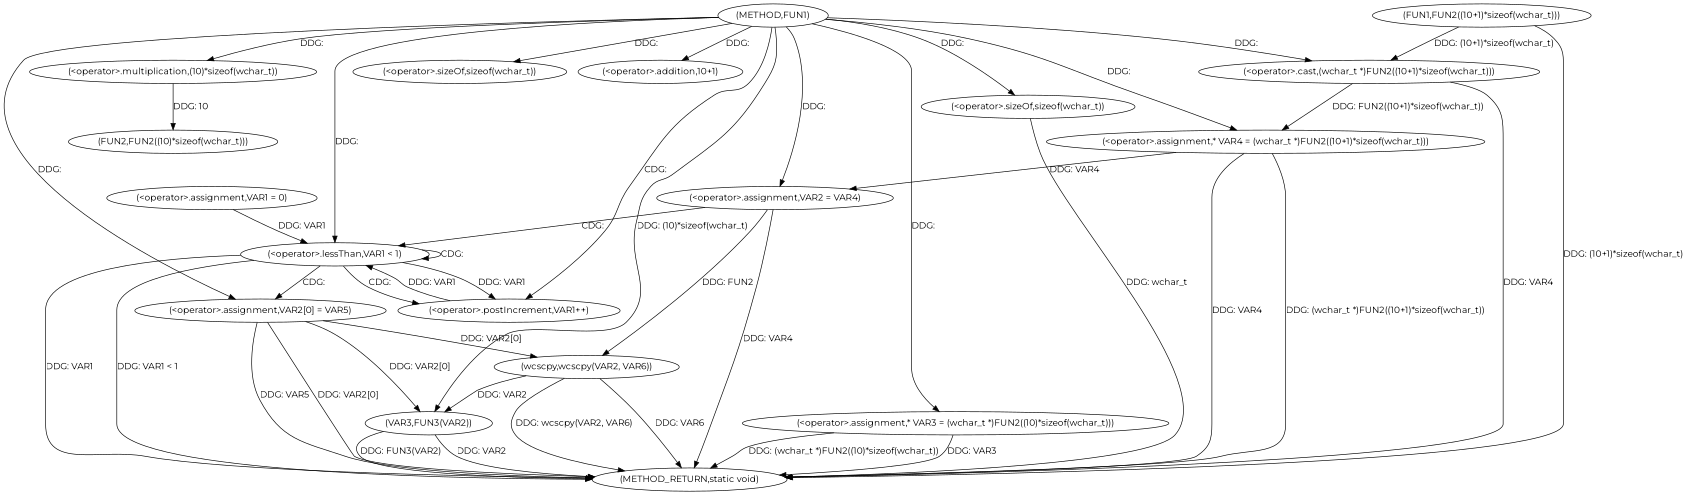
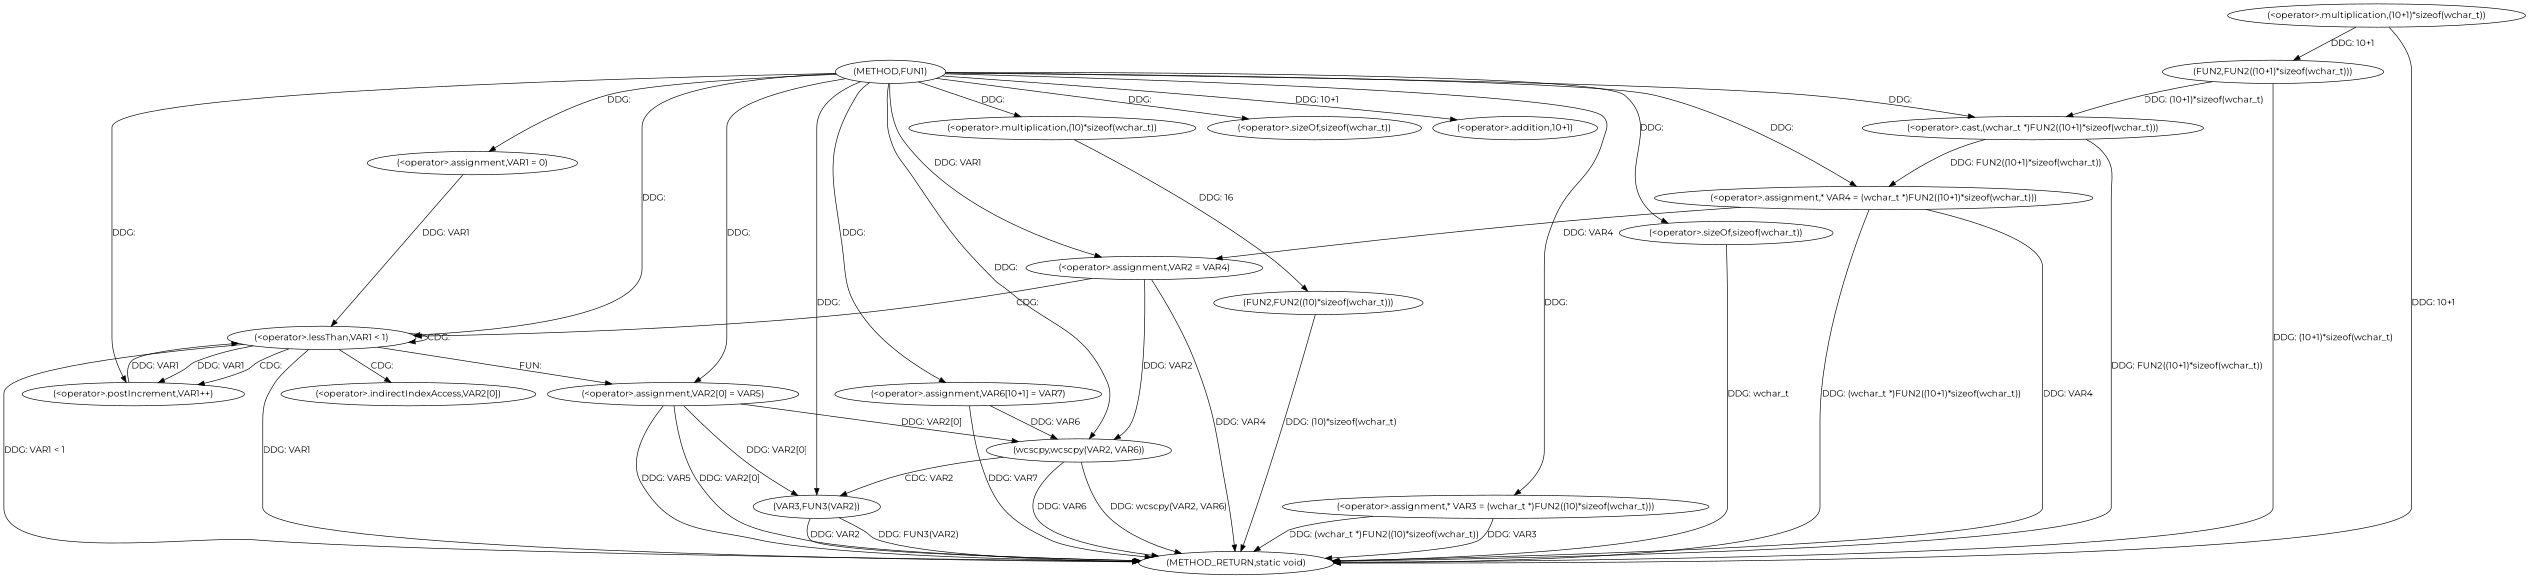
(1482, 16) -> (2273, 72)
none -> (2377, 16)
(739, 44) -> (1317, 100)
none -> (659, 86)
(191, 107) -> (1216, 198)
(815, 107) -> (958, 163)
(657, 170) -> (125, 233)
(692, 226) -> (830, 303)
none -> (987, 272)
(315, 283) -> (532, 366)
(728, 283) -> (1168, 366)
(1528, 283) -> (2187, 366)
none -> (408, 394)
none -> (968, 394)
(502, 395) -> (929, 479)
none -> (1281, 431)
